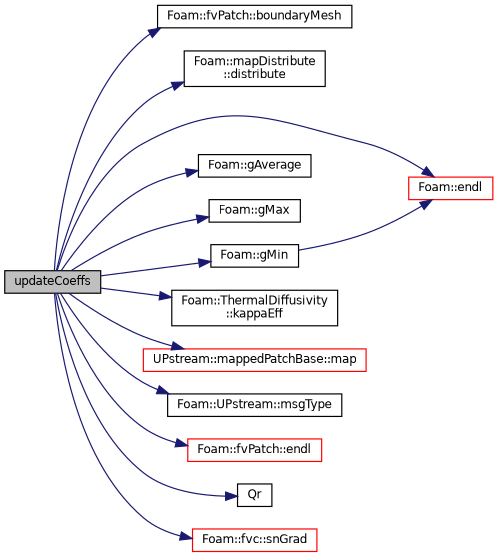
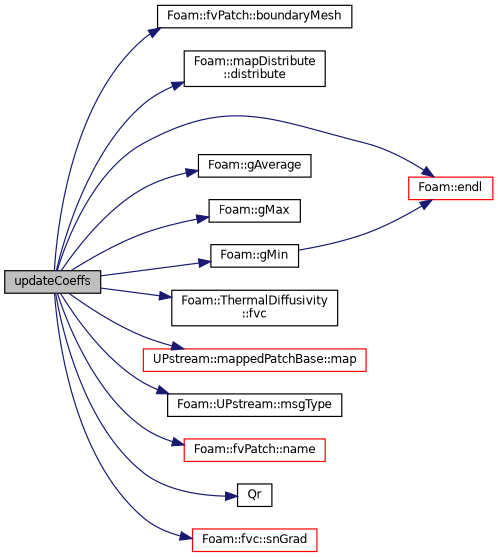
(255, 308) -> (255, 308)
(255, 450) -> (255, 450)
